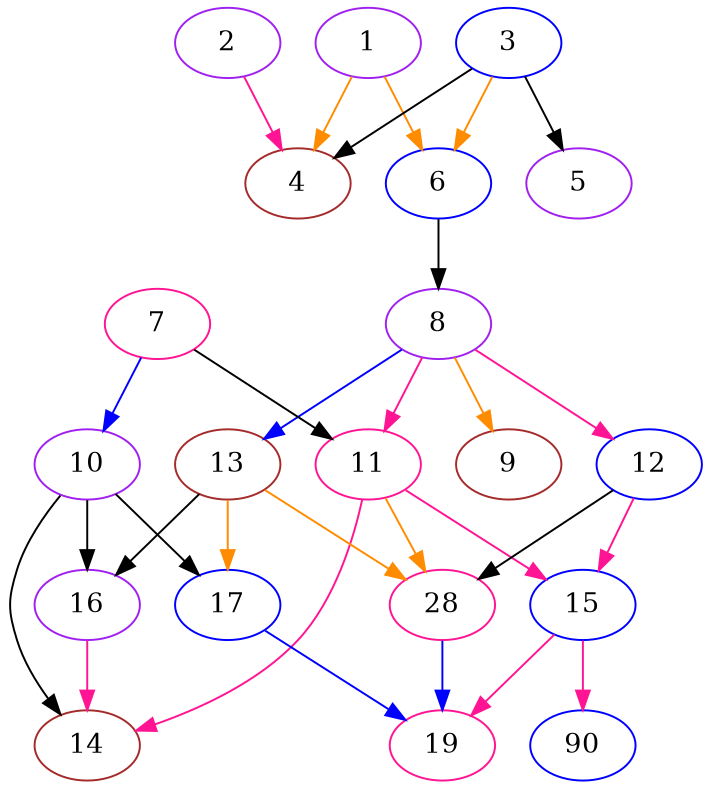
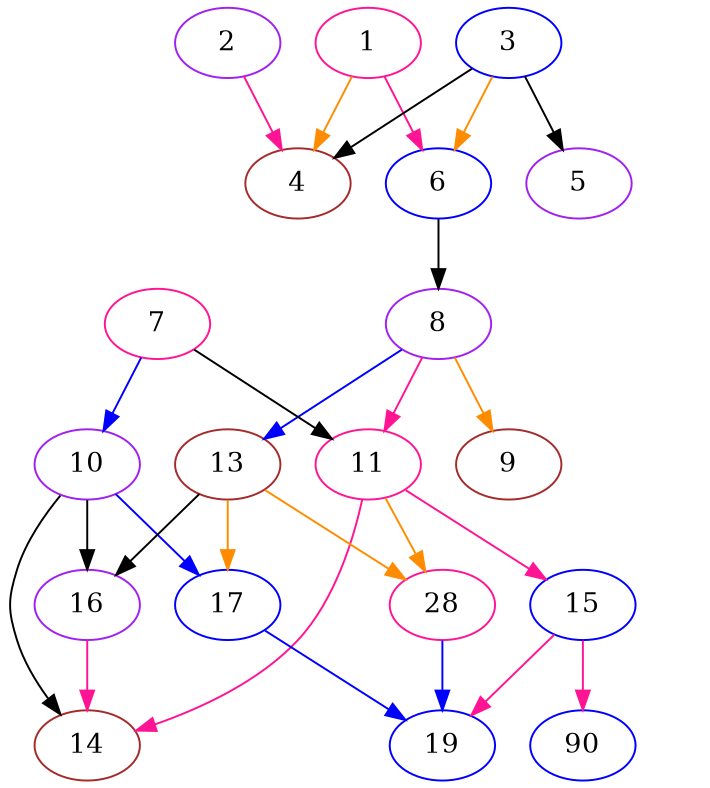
(368, 43) -> (368, 43)
(397, 102) -> (397, 102)
(649, 464) -> none
(149, 526) -> (149, 526)
(442, 745) -> (442, 745)
